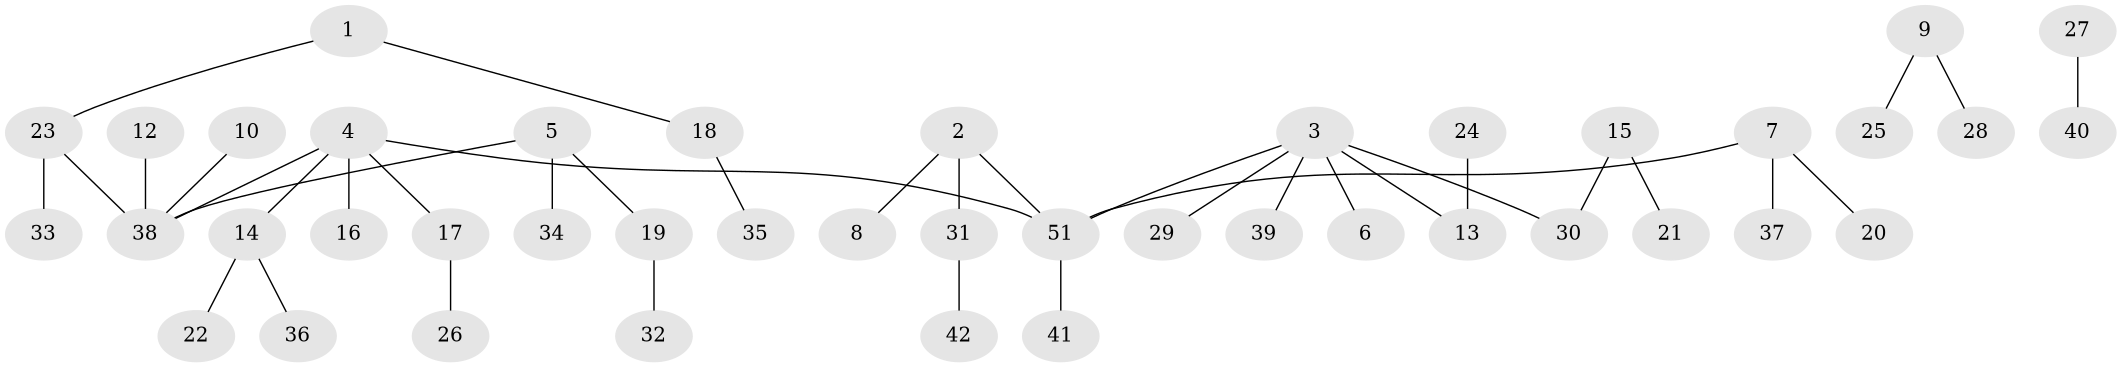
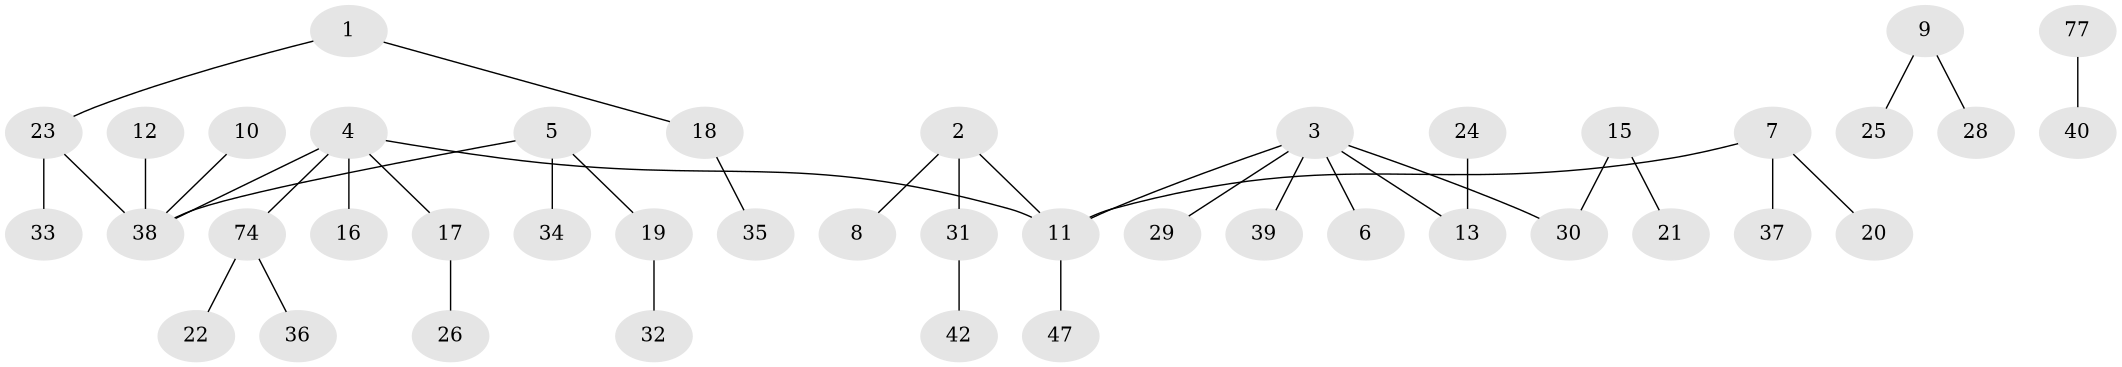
(2078, 31) -> (2078, 31)
(247, 234) -> (247, 234)
(1061, 234) -> (1061, 234)
(1061, 336) -> (1061, 336)
